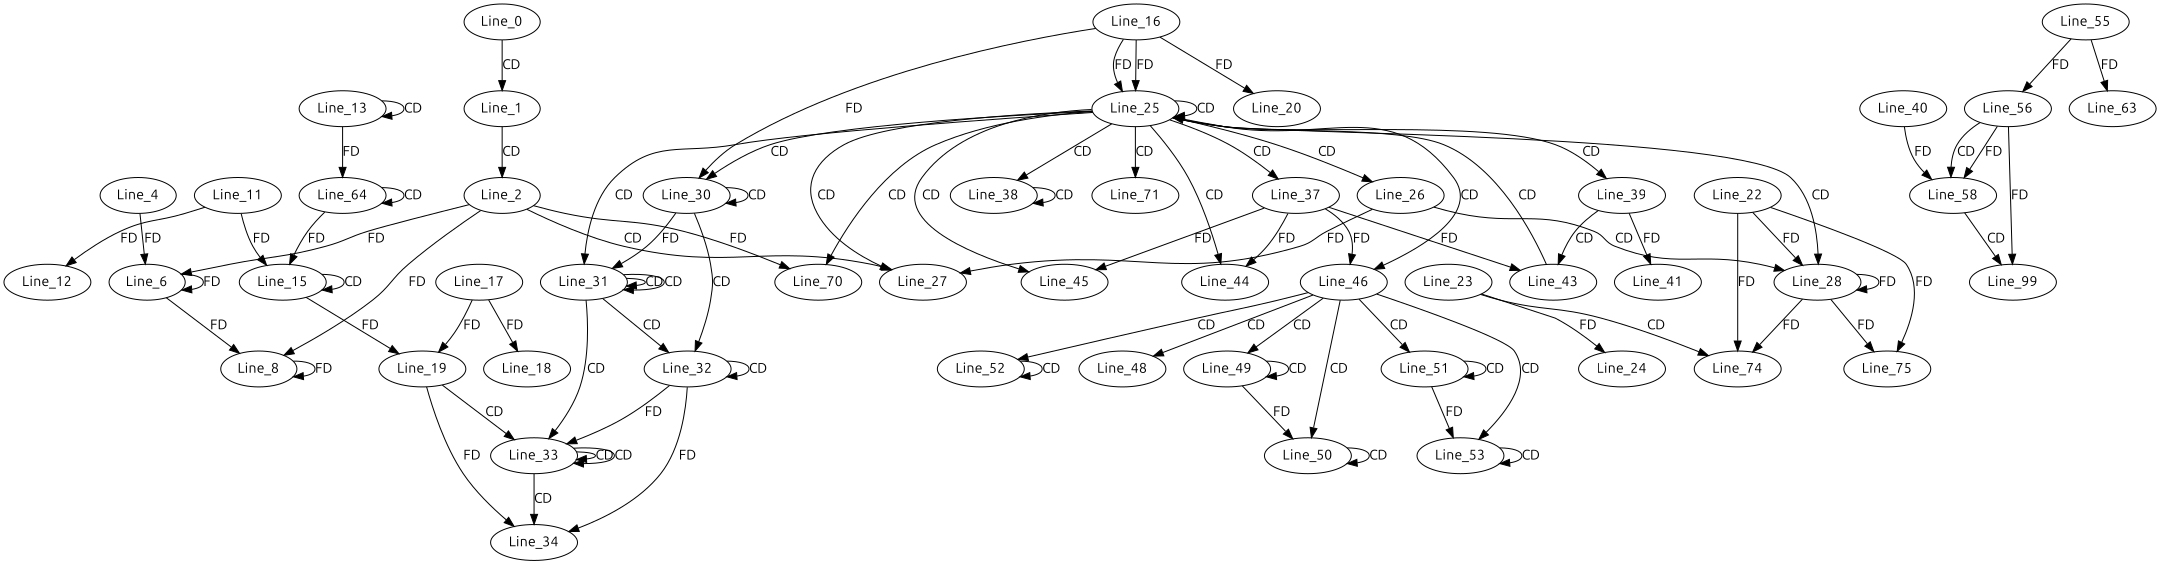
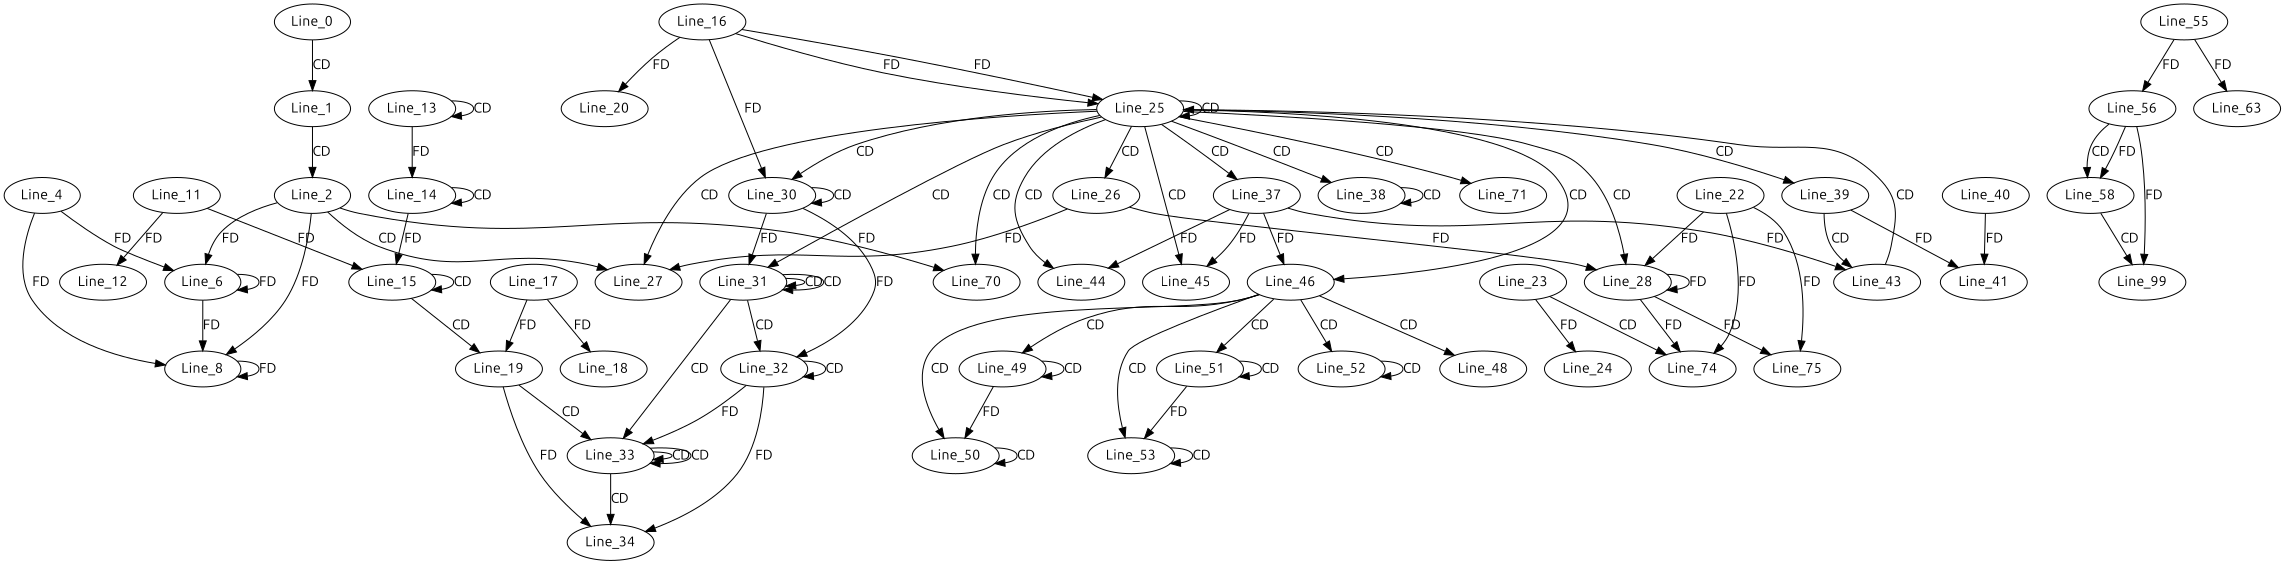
(1910, 151) -> (1985, 234)
(343, 195) -> (412, 195)
(1624, 239) -> (1441, 239)
(722, 282) -> (885, 282)
none -> (50, 319)
(371, 326) -> (462, 326)
